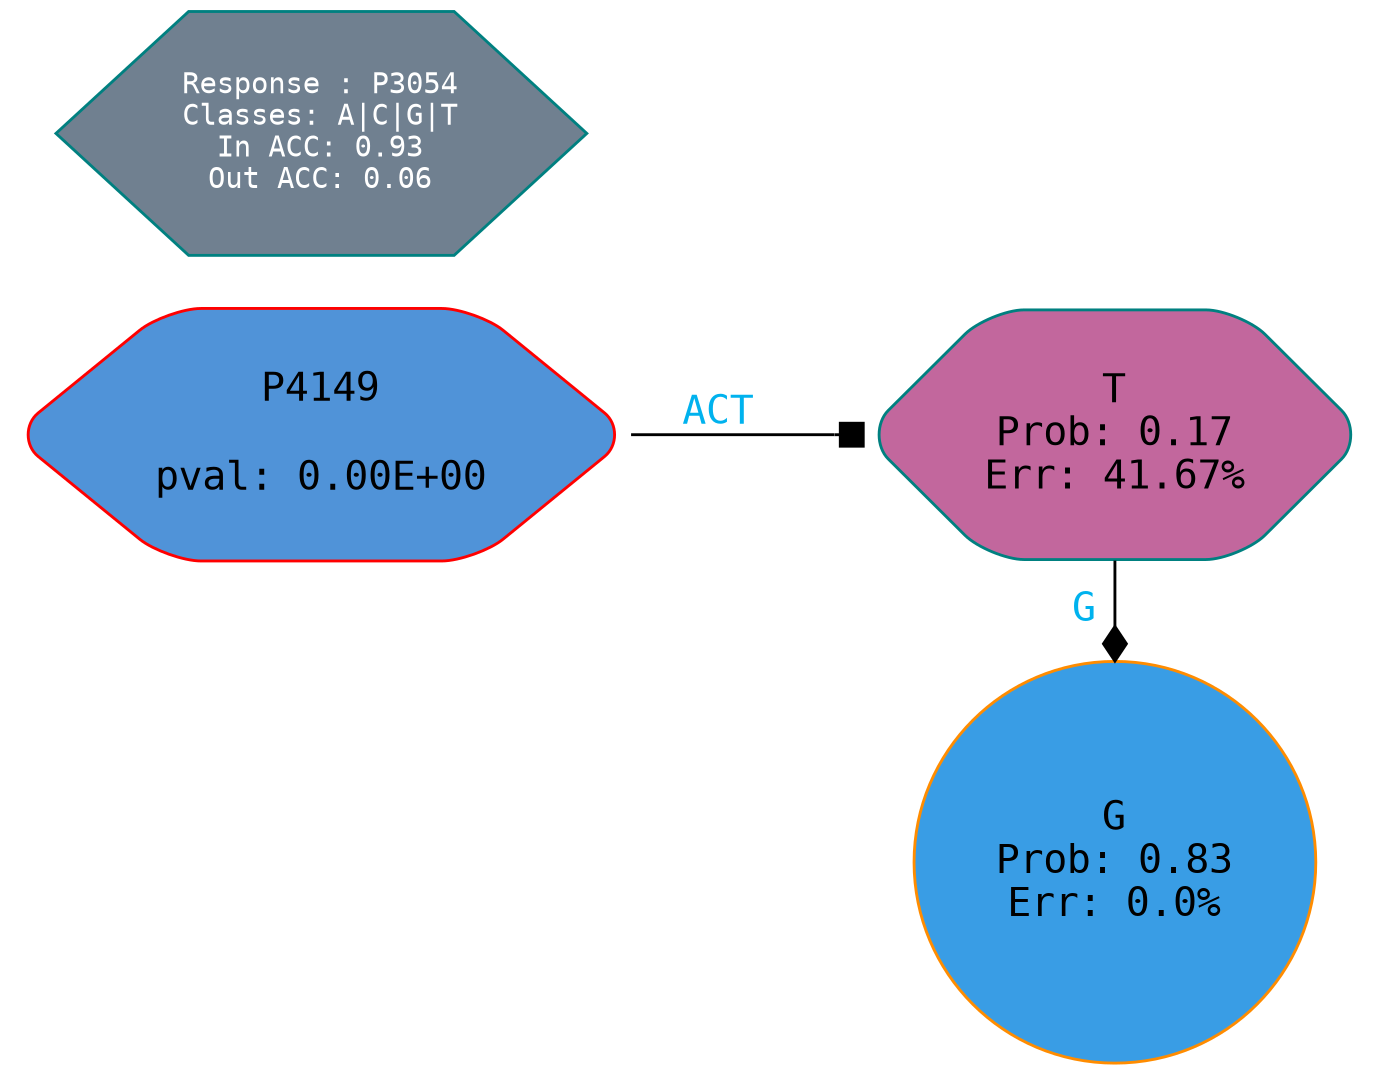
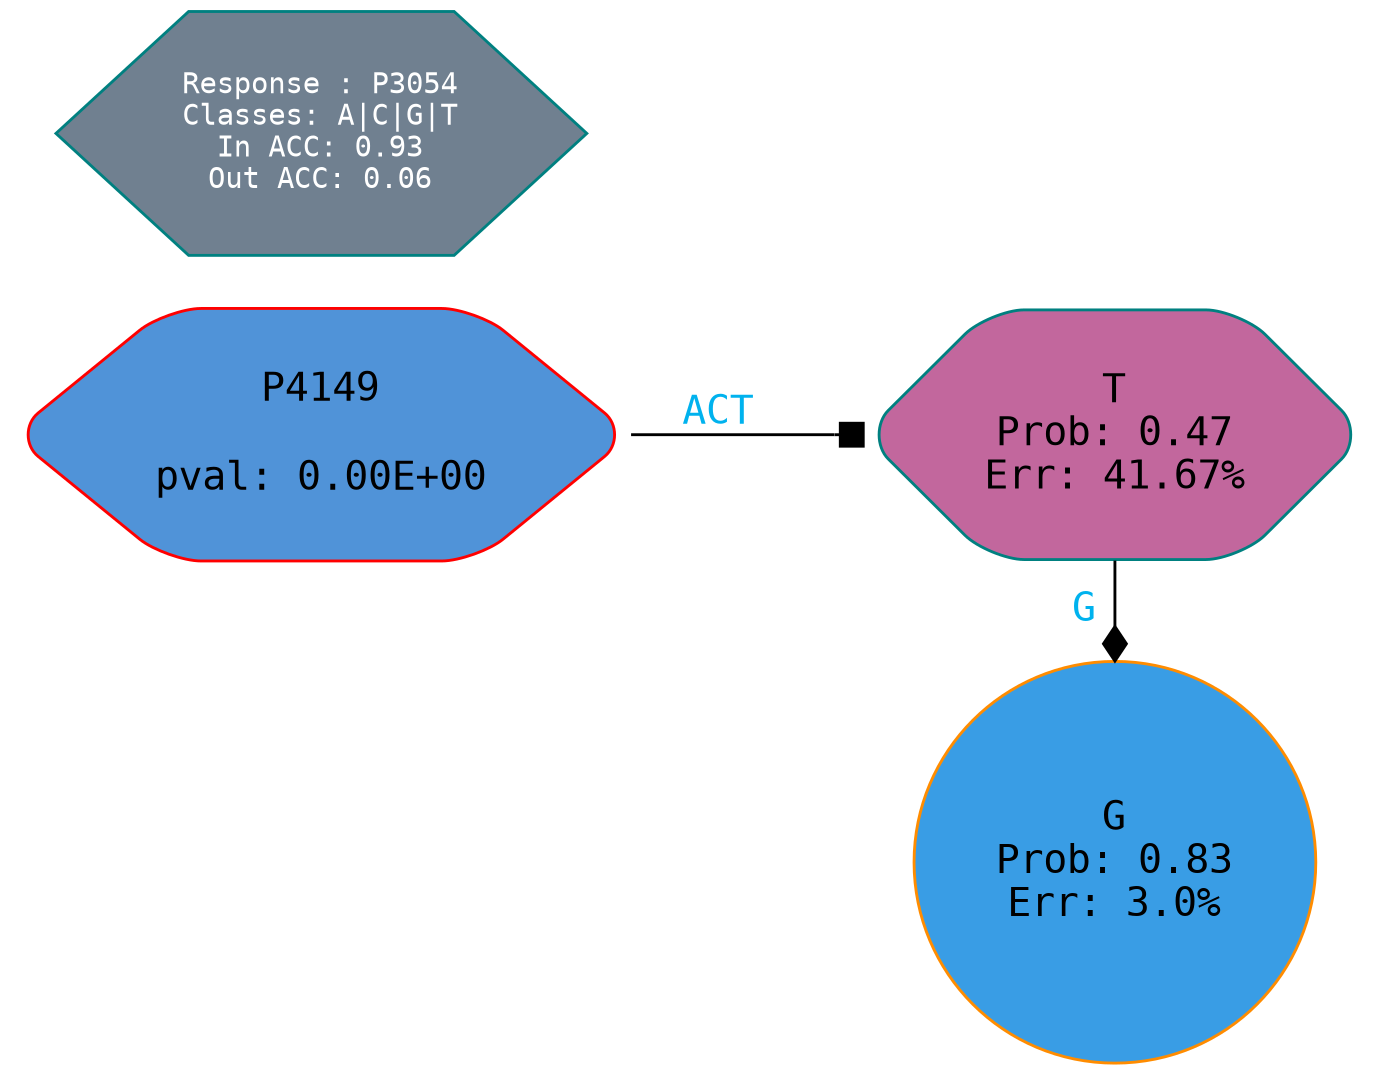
(1115, 435) -> (1115, 435)
(1115, 862) -> (1115, 862)
